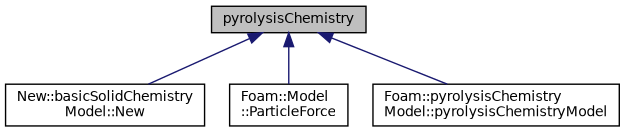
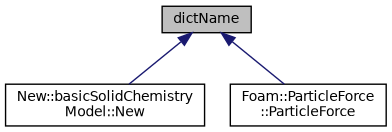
(289, 19) -> (207, 19)
(289, 105) -> (308, 105)
(496, 105) -> none
